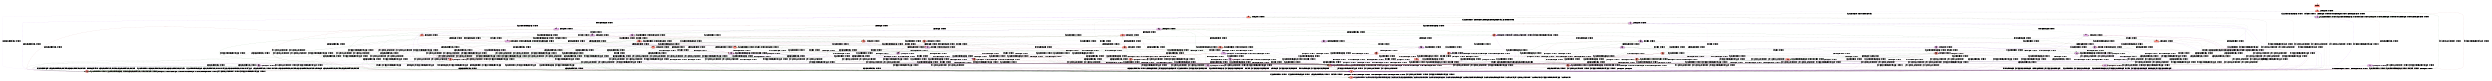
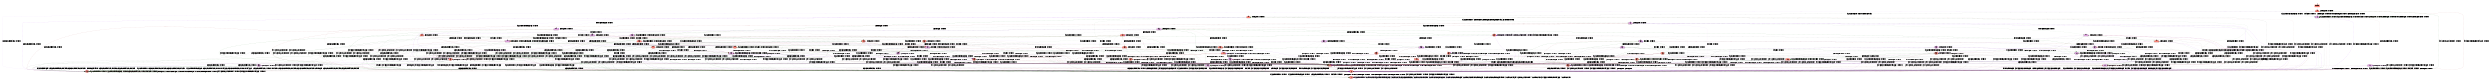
none -> (661, 45)
(1223, 53) -> (1223, 53)
